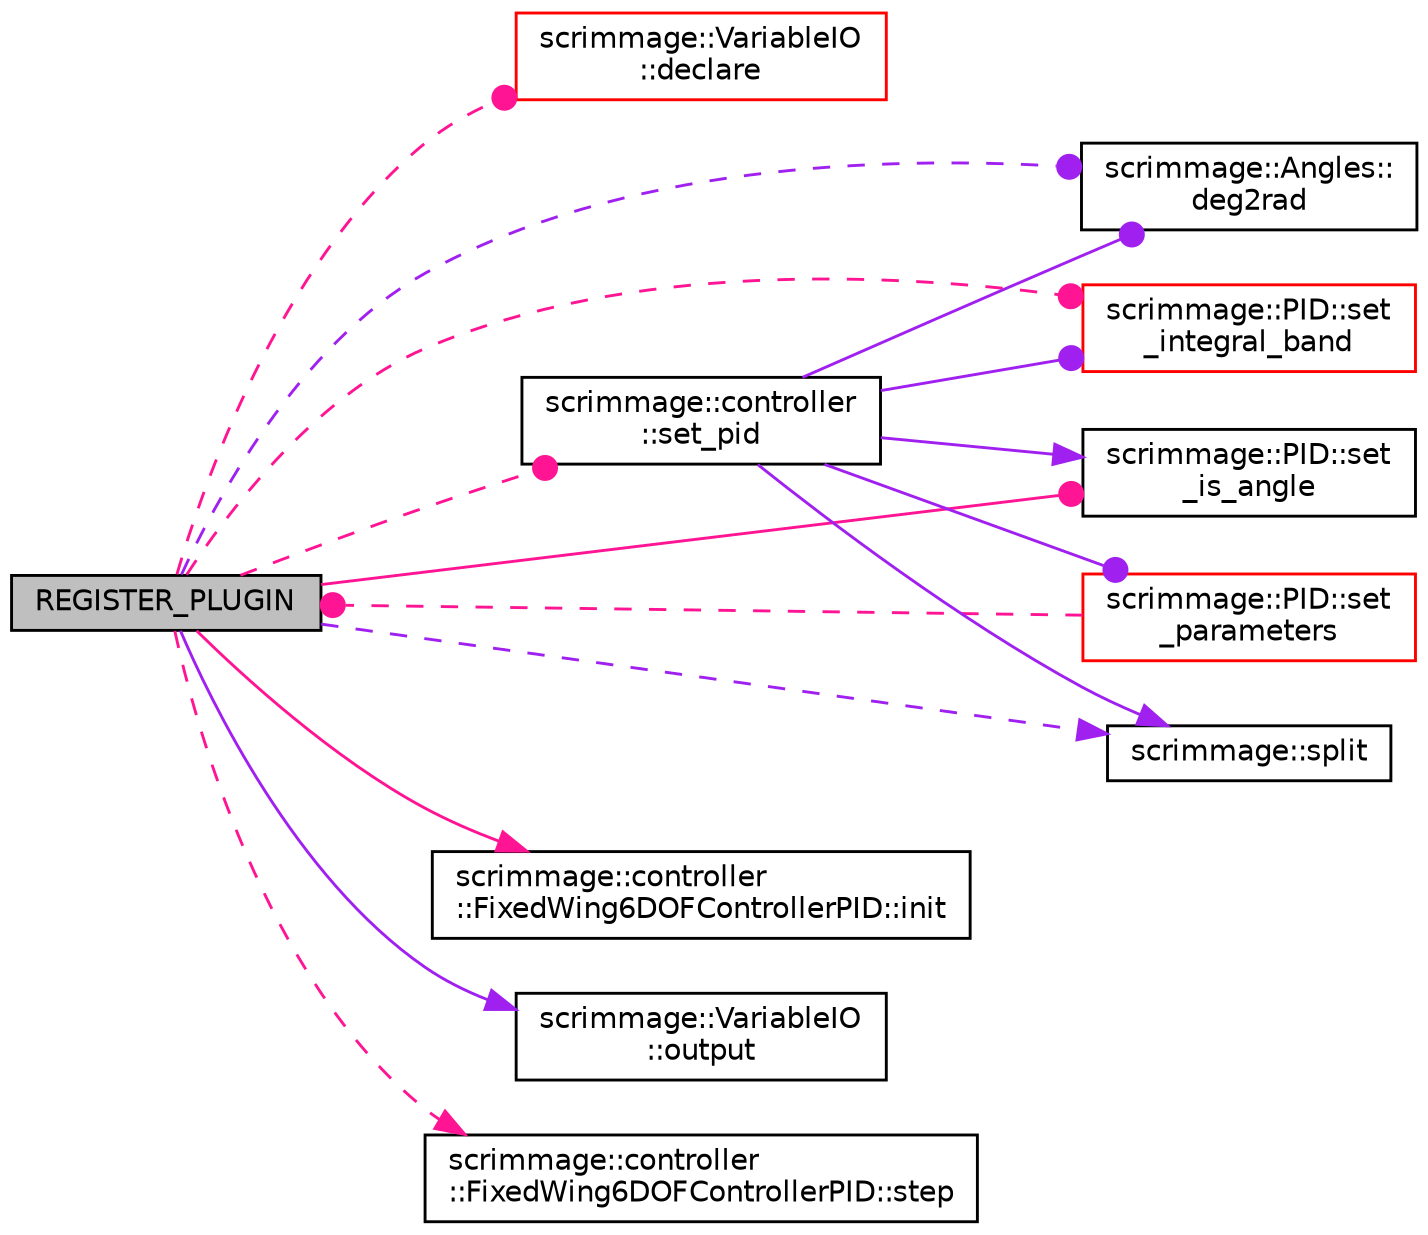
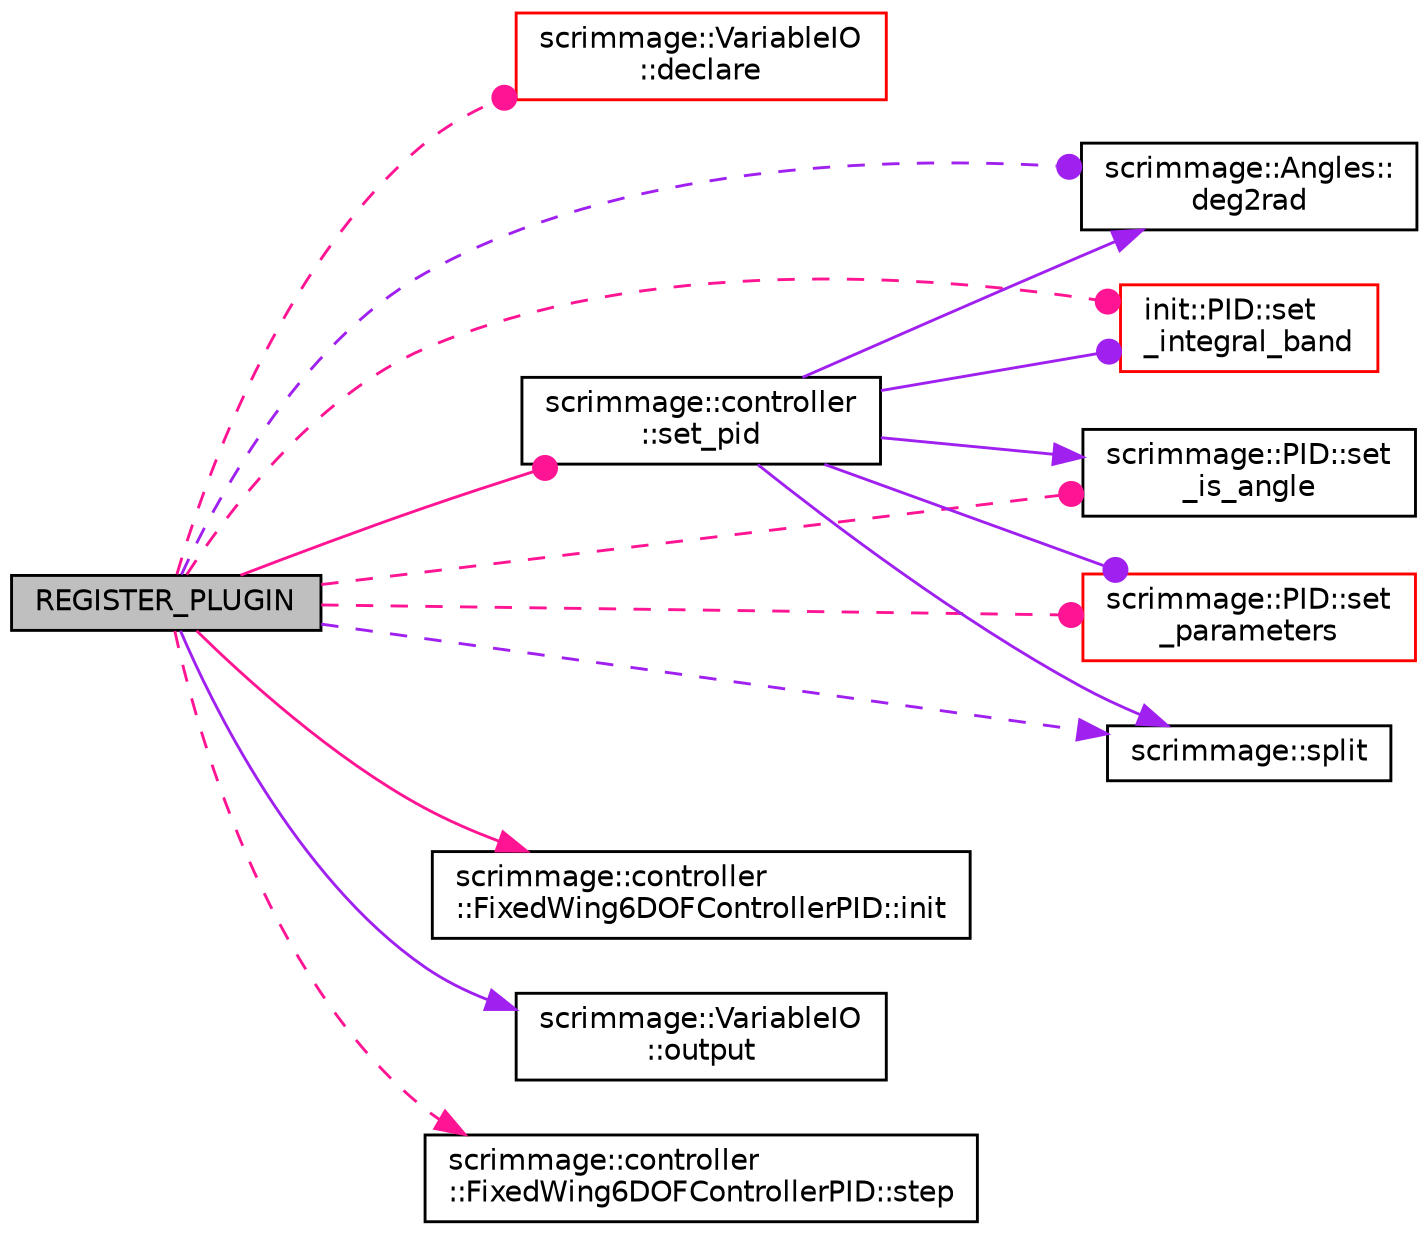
(961, 308) -> (959, 309)
(1249, 328) -> (1249, 328)
(386, 521) -> (386, 521)
(690, 540) -> (690, 540)
(714, 610) -> (690, 610)
